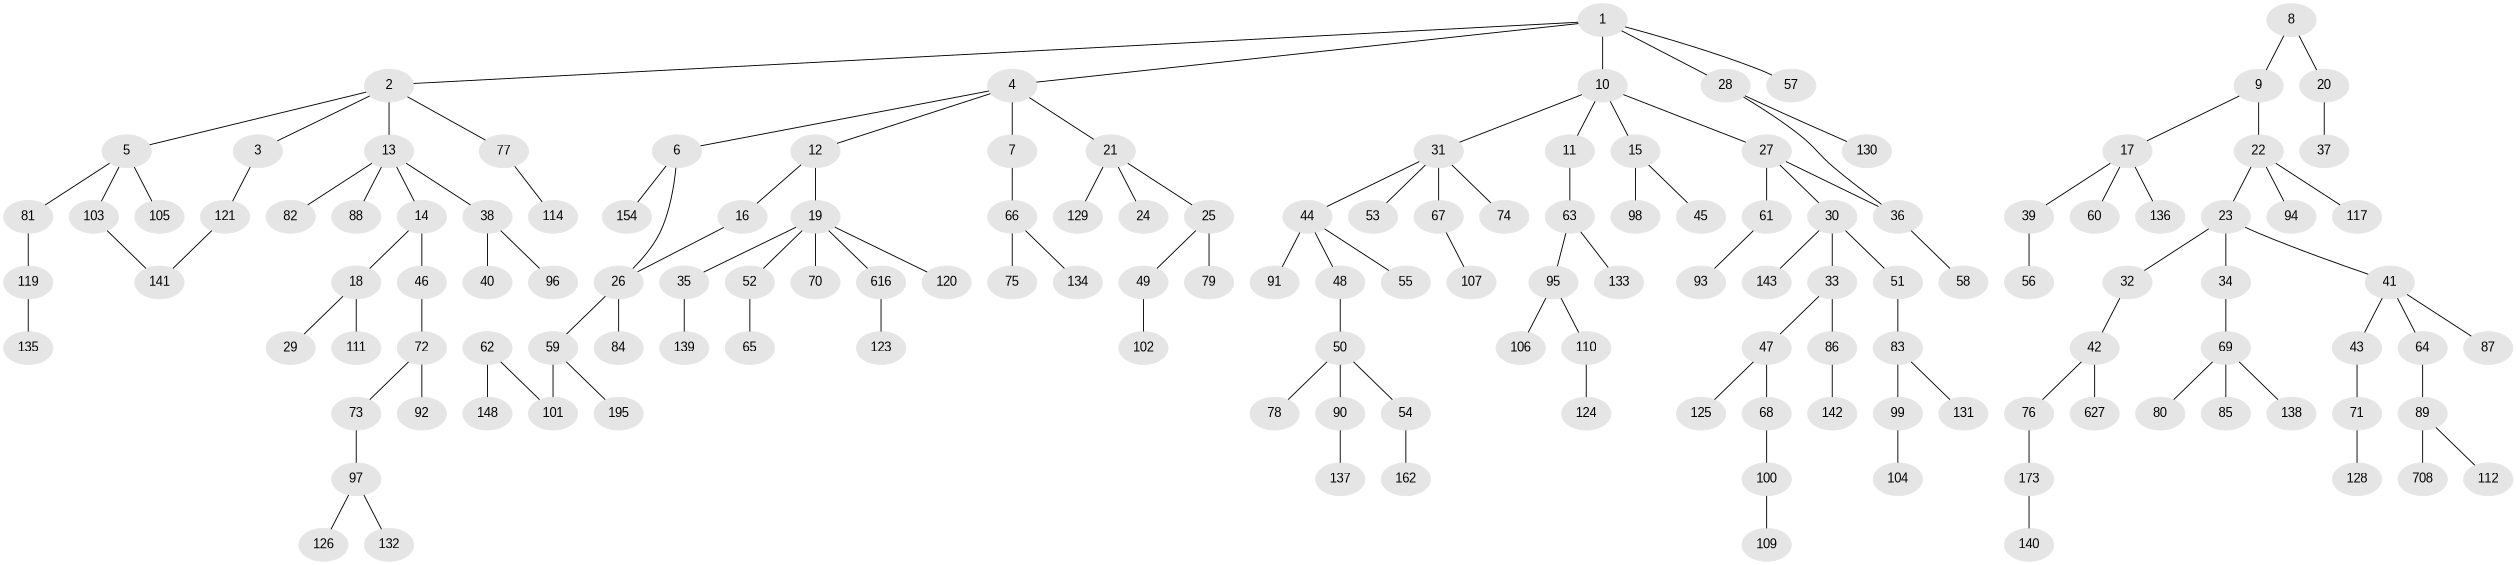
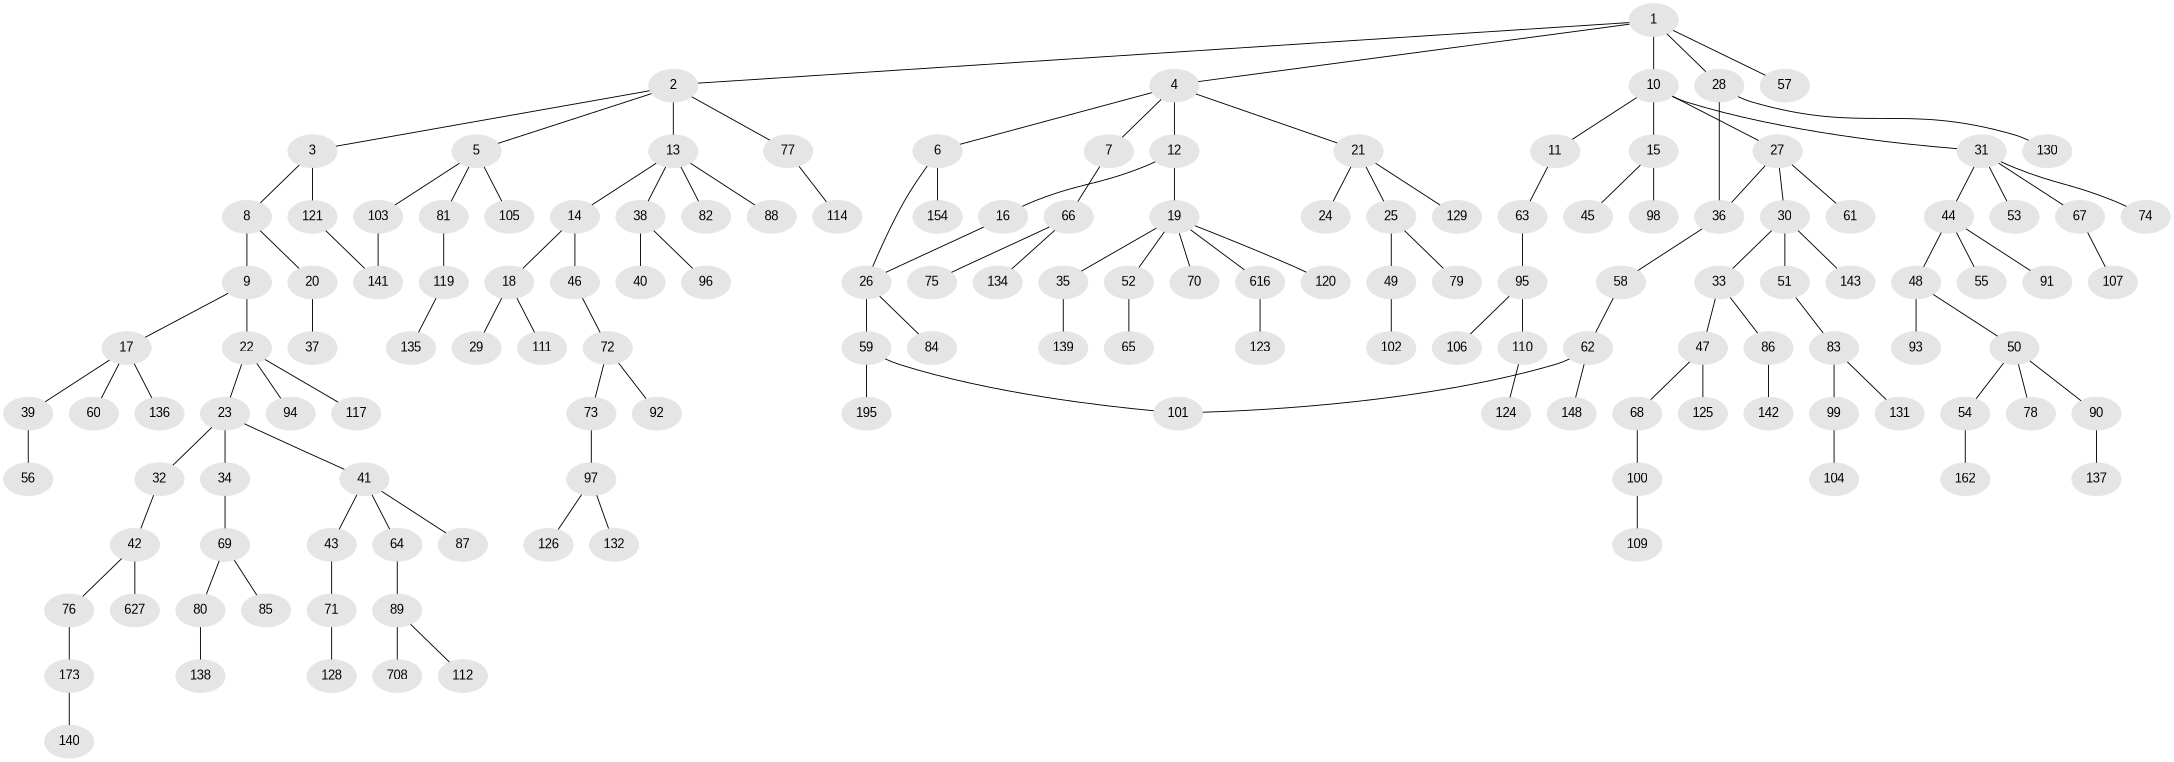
none -> (280, 184)
(1734, 250) -> (1916, 315)
(1619, 282) -> none
none -> (1604, 315)
(2259, 381) -> (200, 643)
